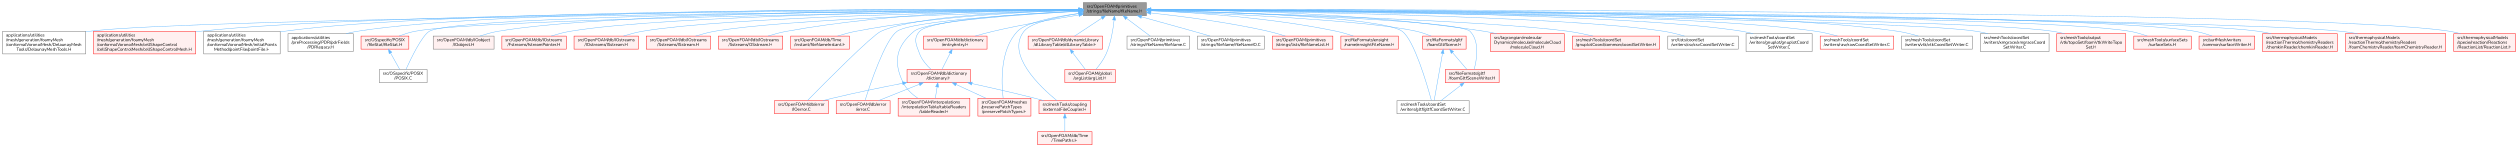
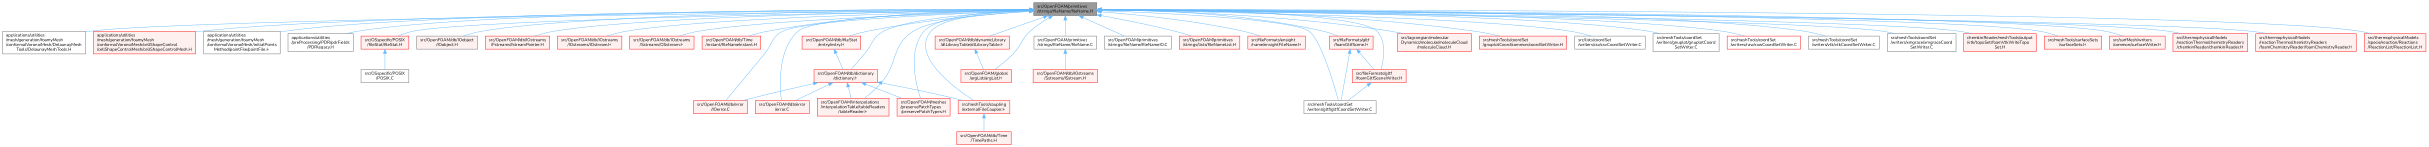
(731, 14) -> none
(848, 19) -> (1065, 62)
(606, 43) -> (590, 43)
(955, 43) -> (831, 43)
(2091, 43) -> (2000, 43)
